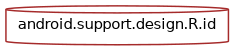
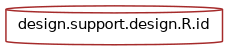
(117, 25) -> (114, 25)
